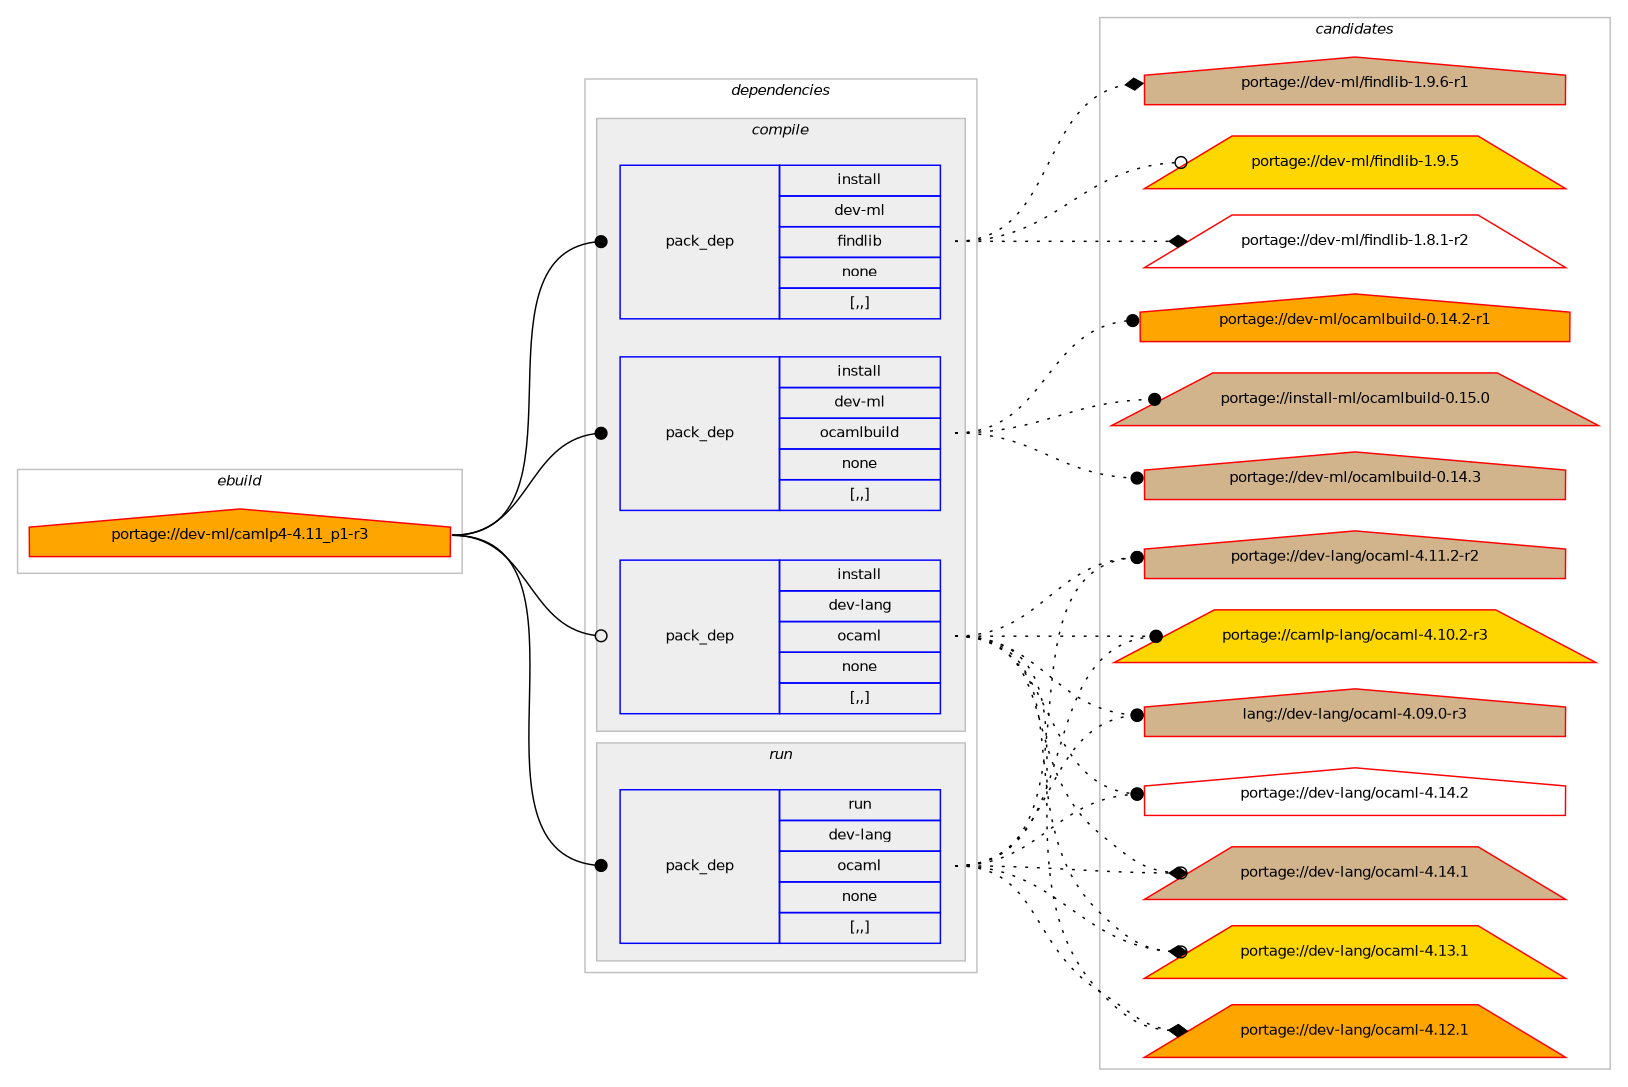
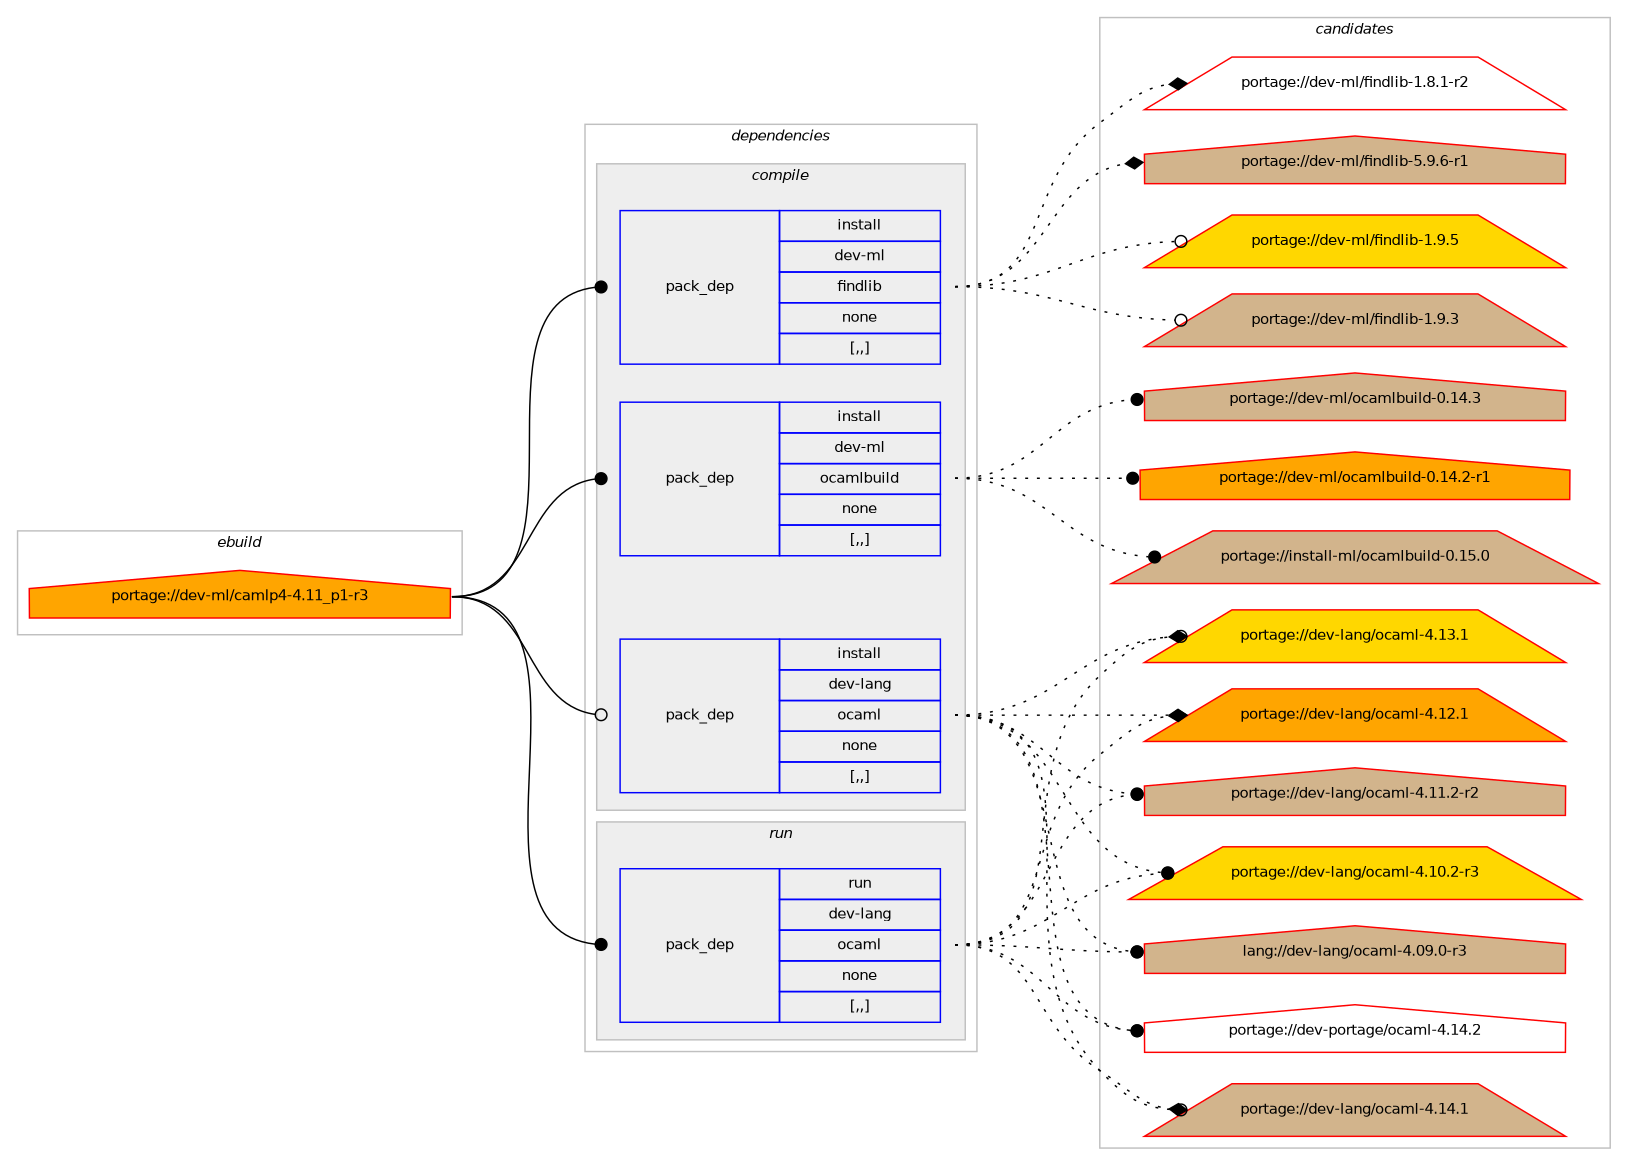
(1355, 83) -> (1355, 162)
none -> (1355, 320)
(1355, 636) -> (1355, 873)
(1355, 794) -> (1355, 1031)
